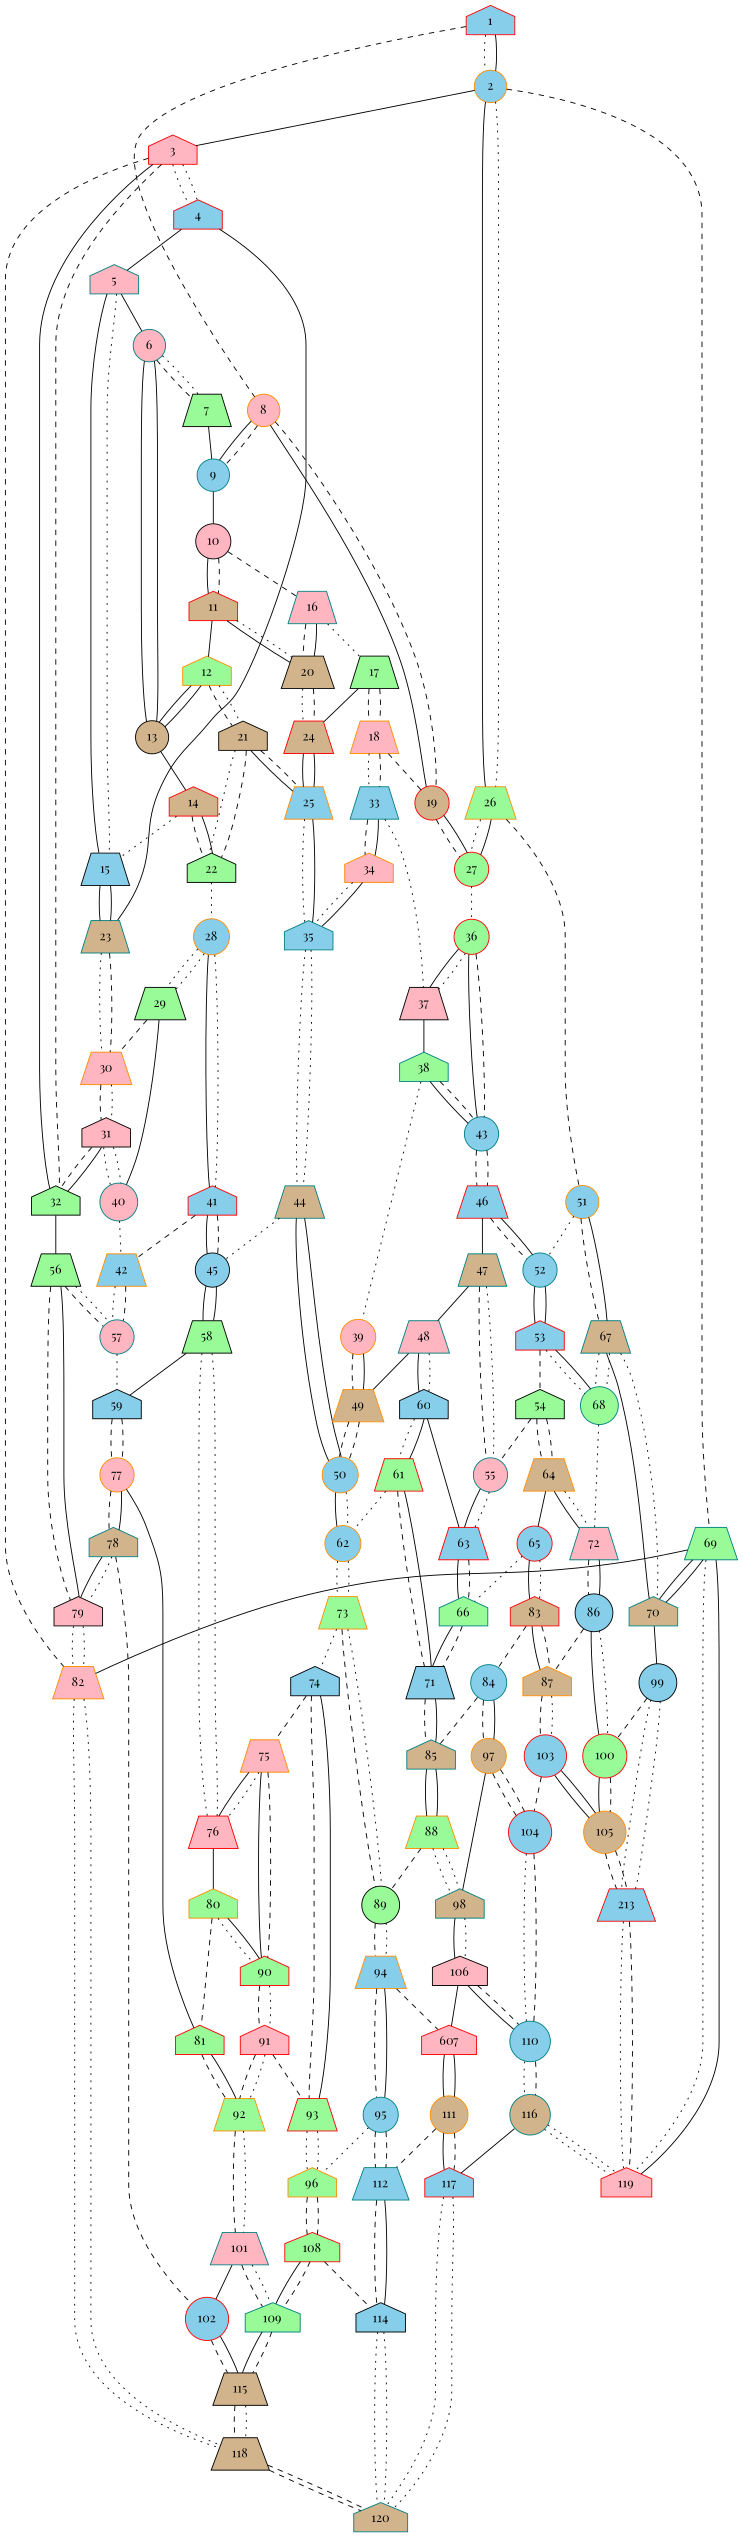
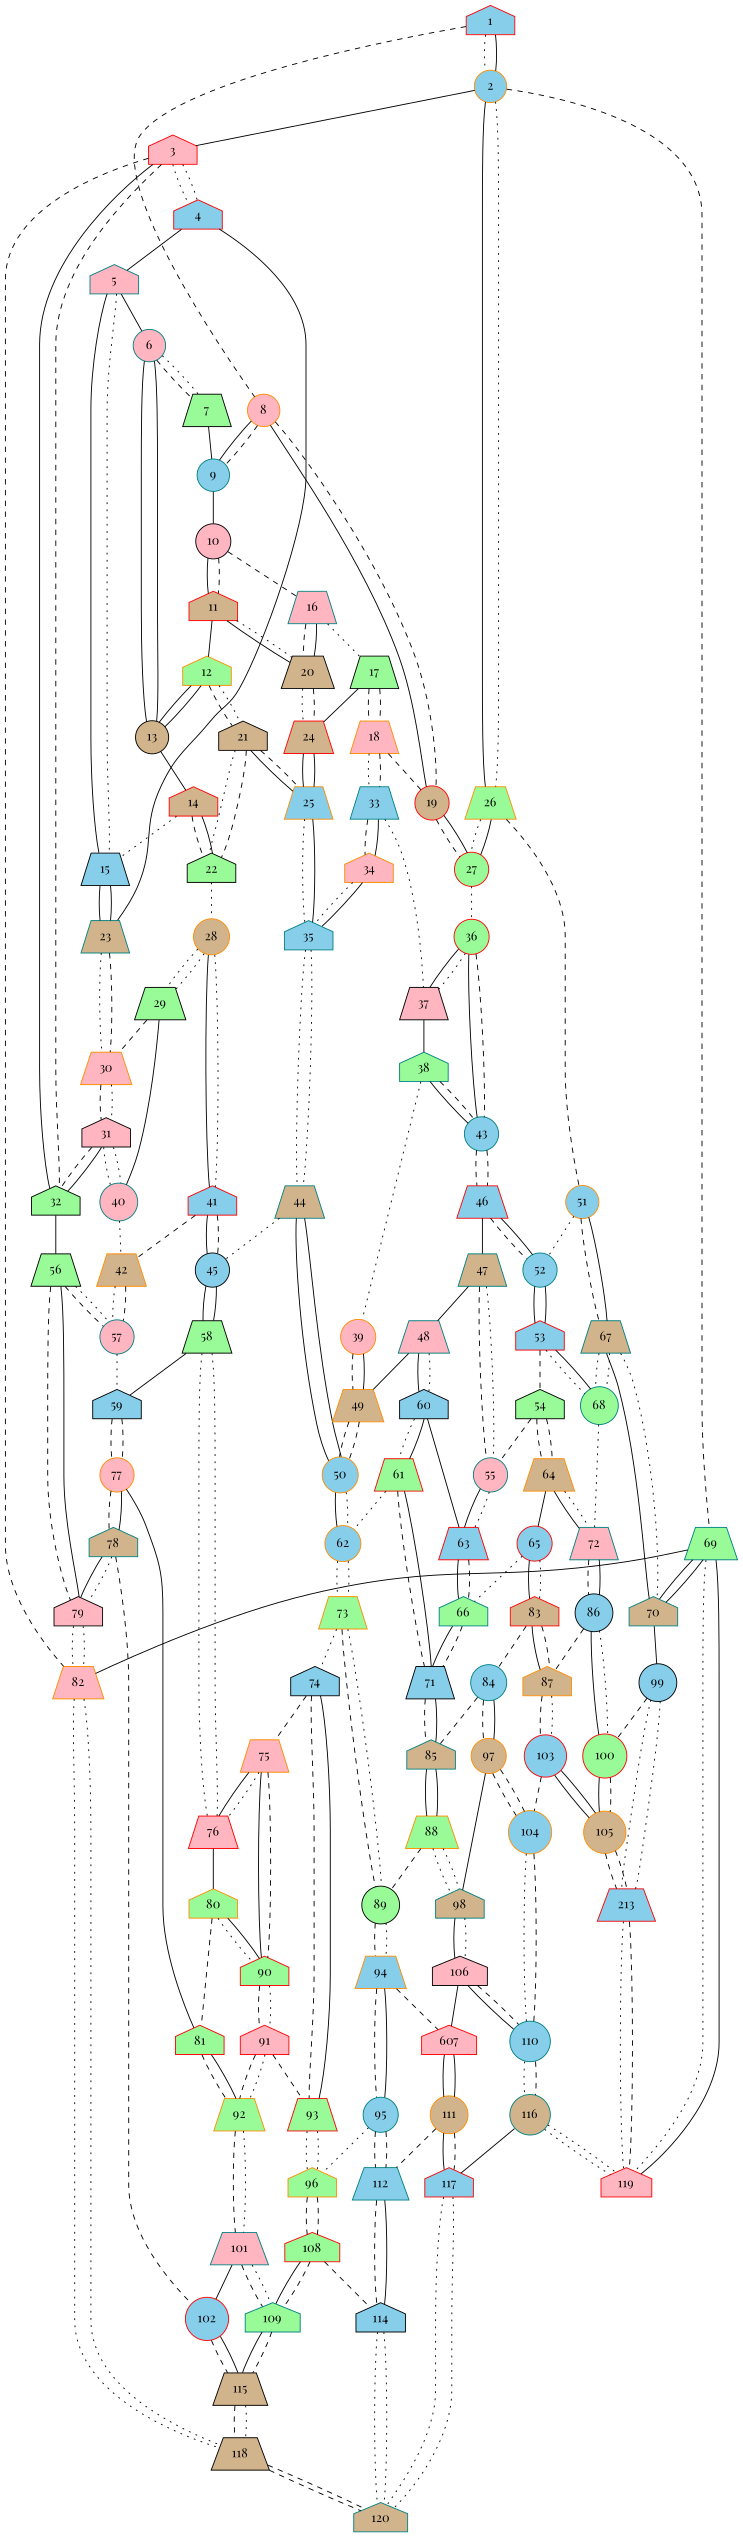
(211, 937) -> (211, 937)
(121, 1270) -> (121, 1270)
(530, 1832) -> (530, 1832)
